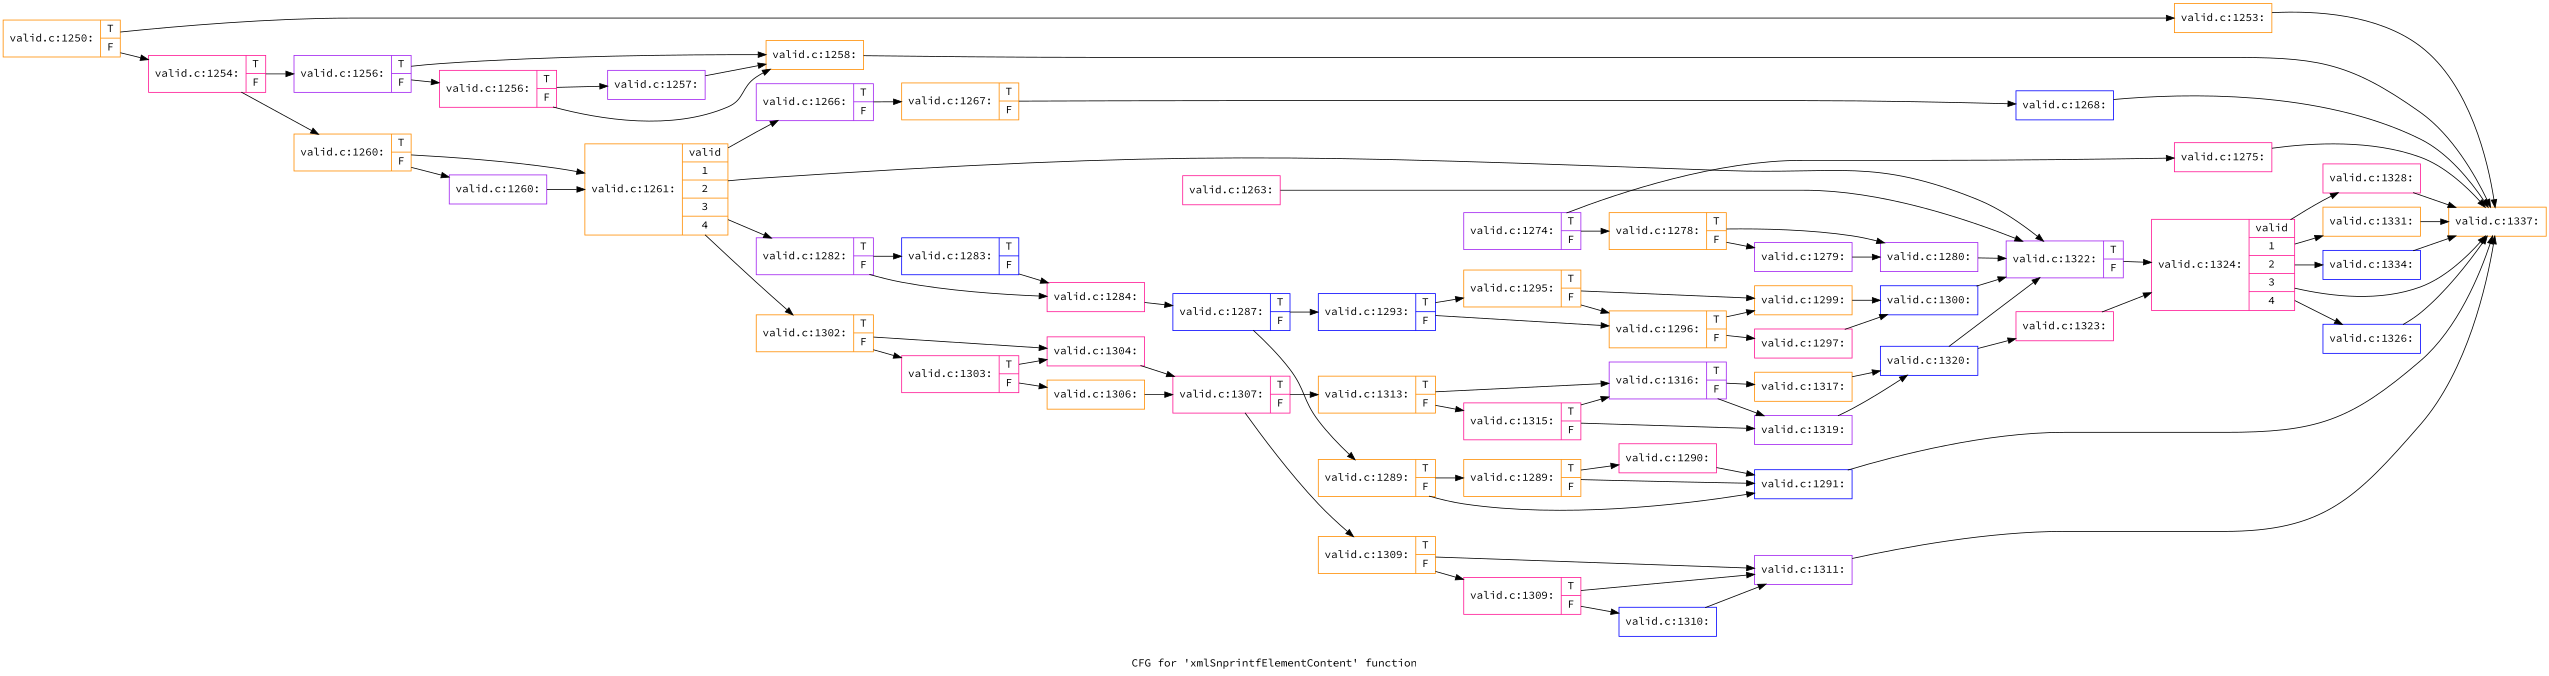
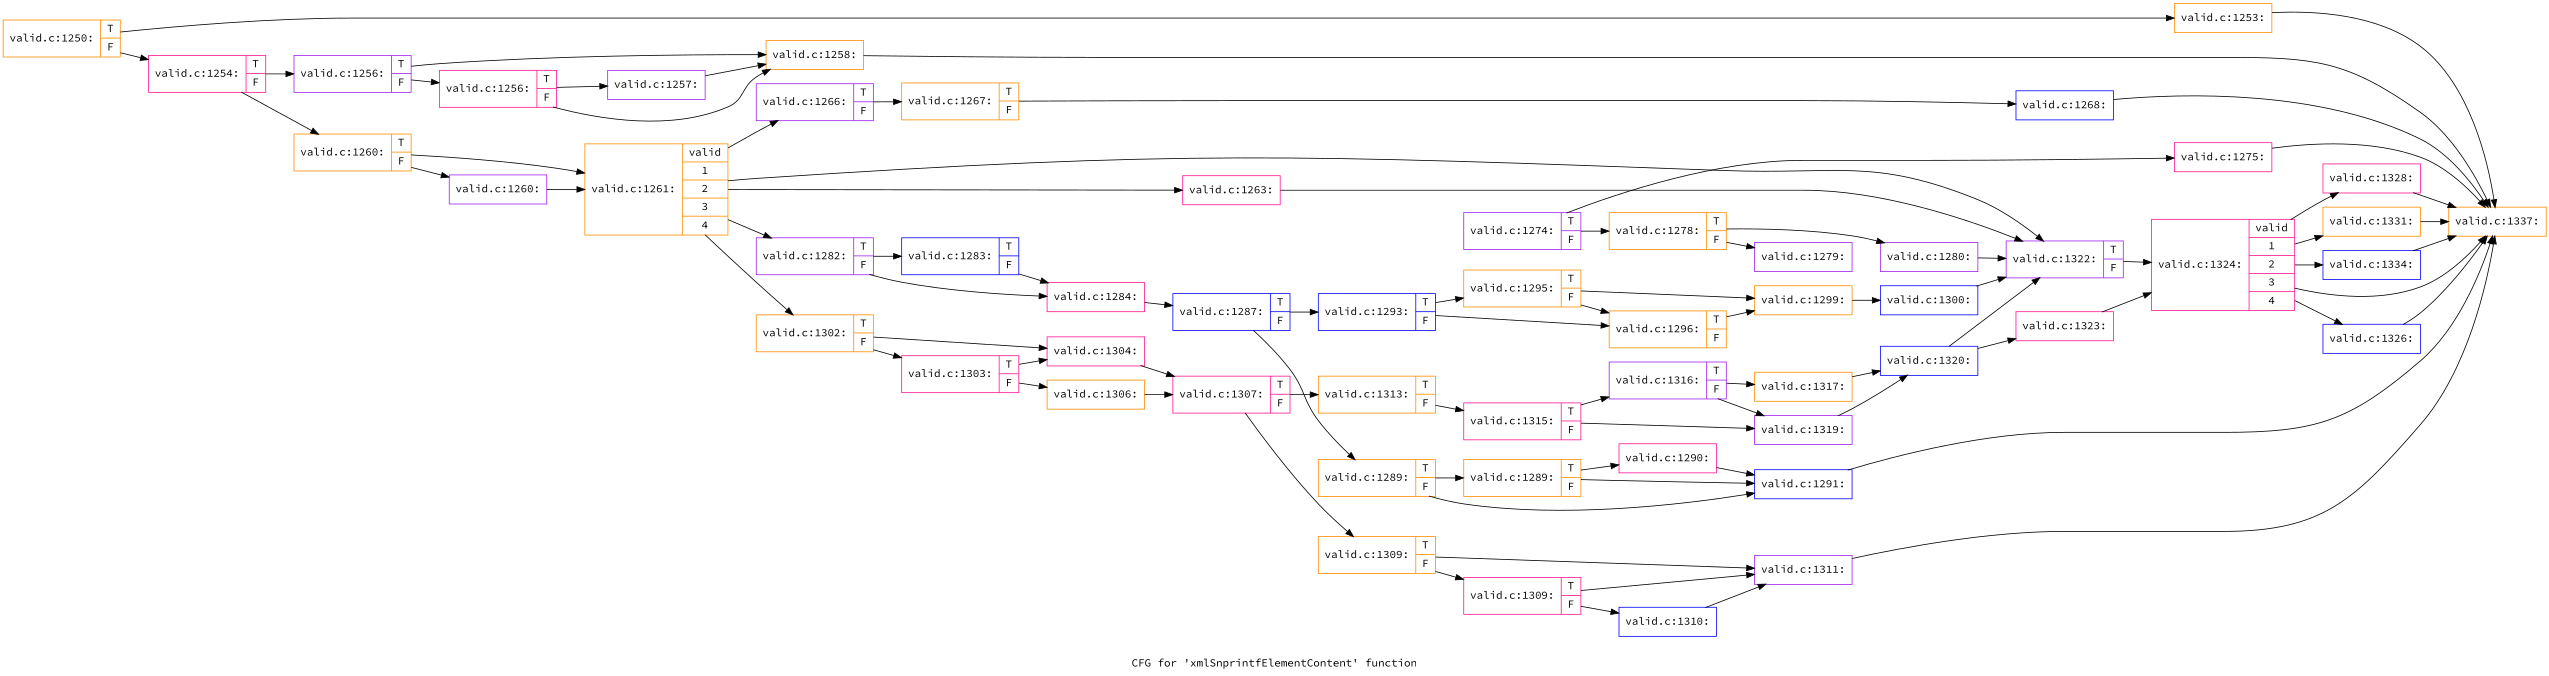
none -> (951, 190)
(1862, 257) -> none
(1803, 344) -> none
(1518, 388) -> none
